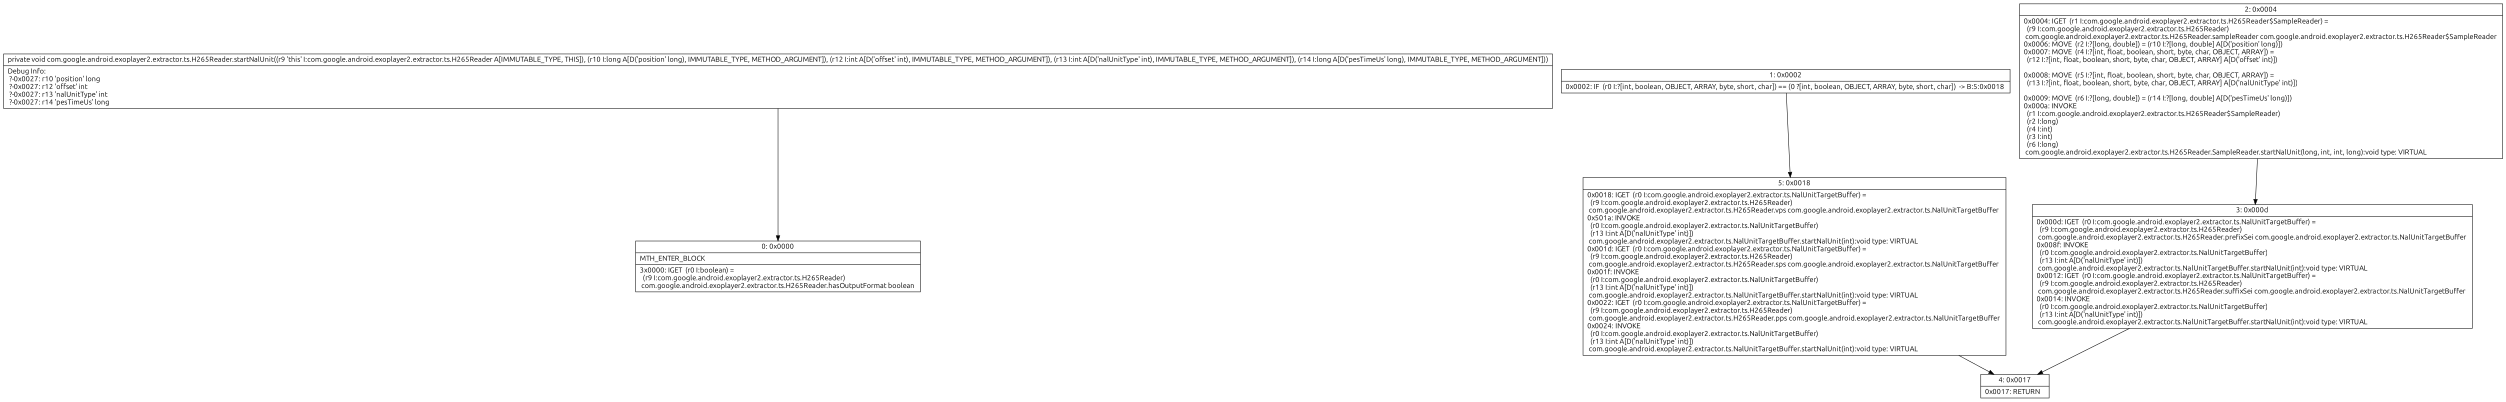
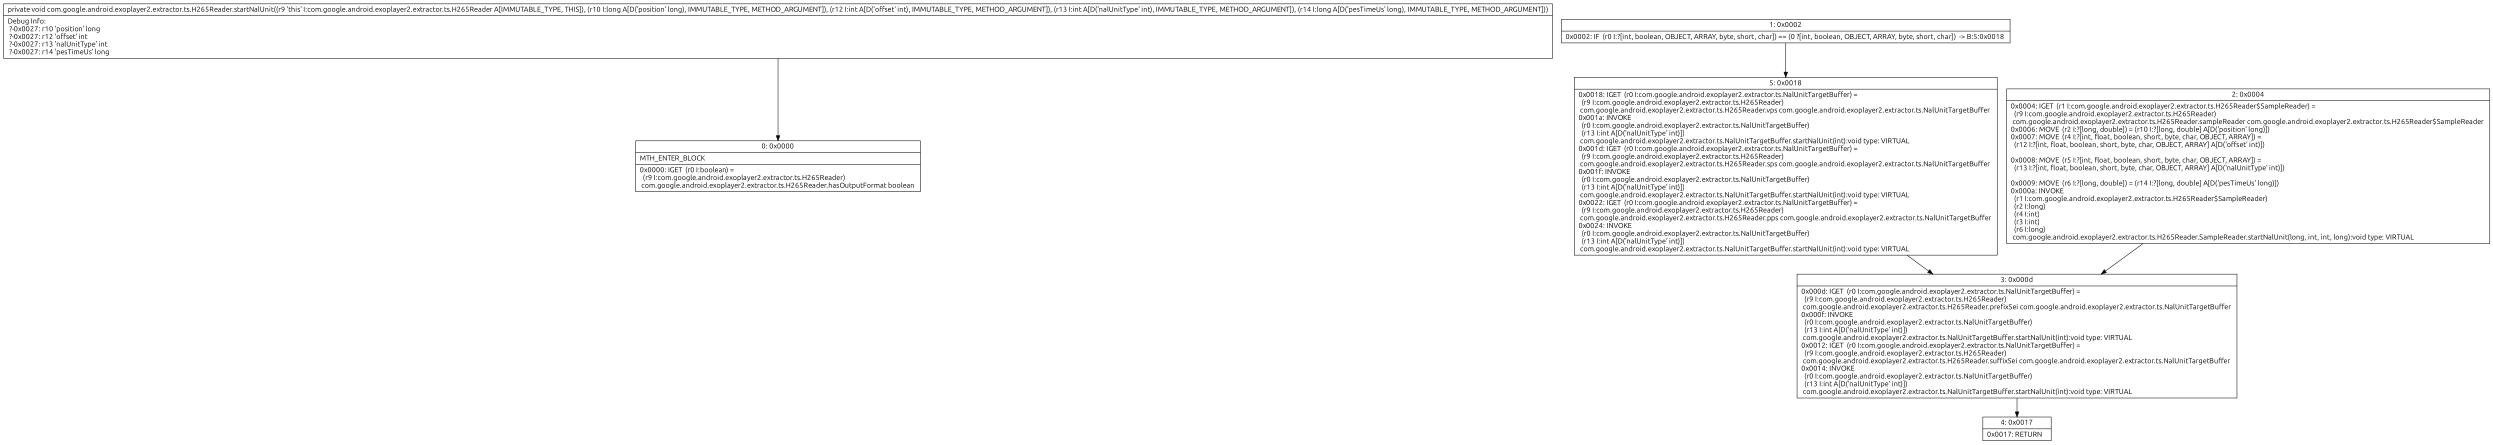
(1615, 218) -> (1606, 118)
(2064, 245) -> (1829, 315)
(688, 270) -> (688, 170)
(1974, 364) -> (1918, 263)
